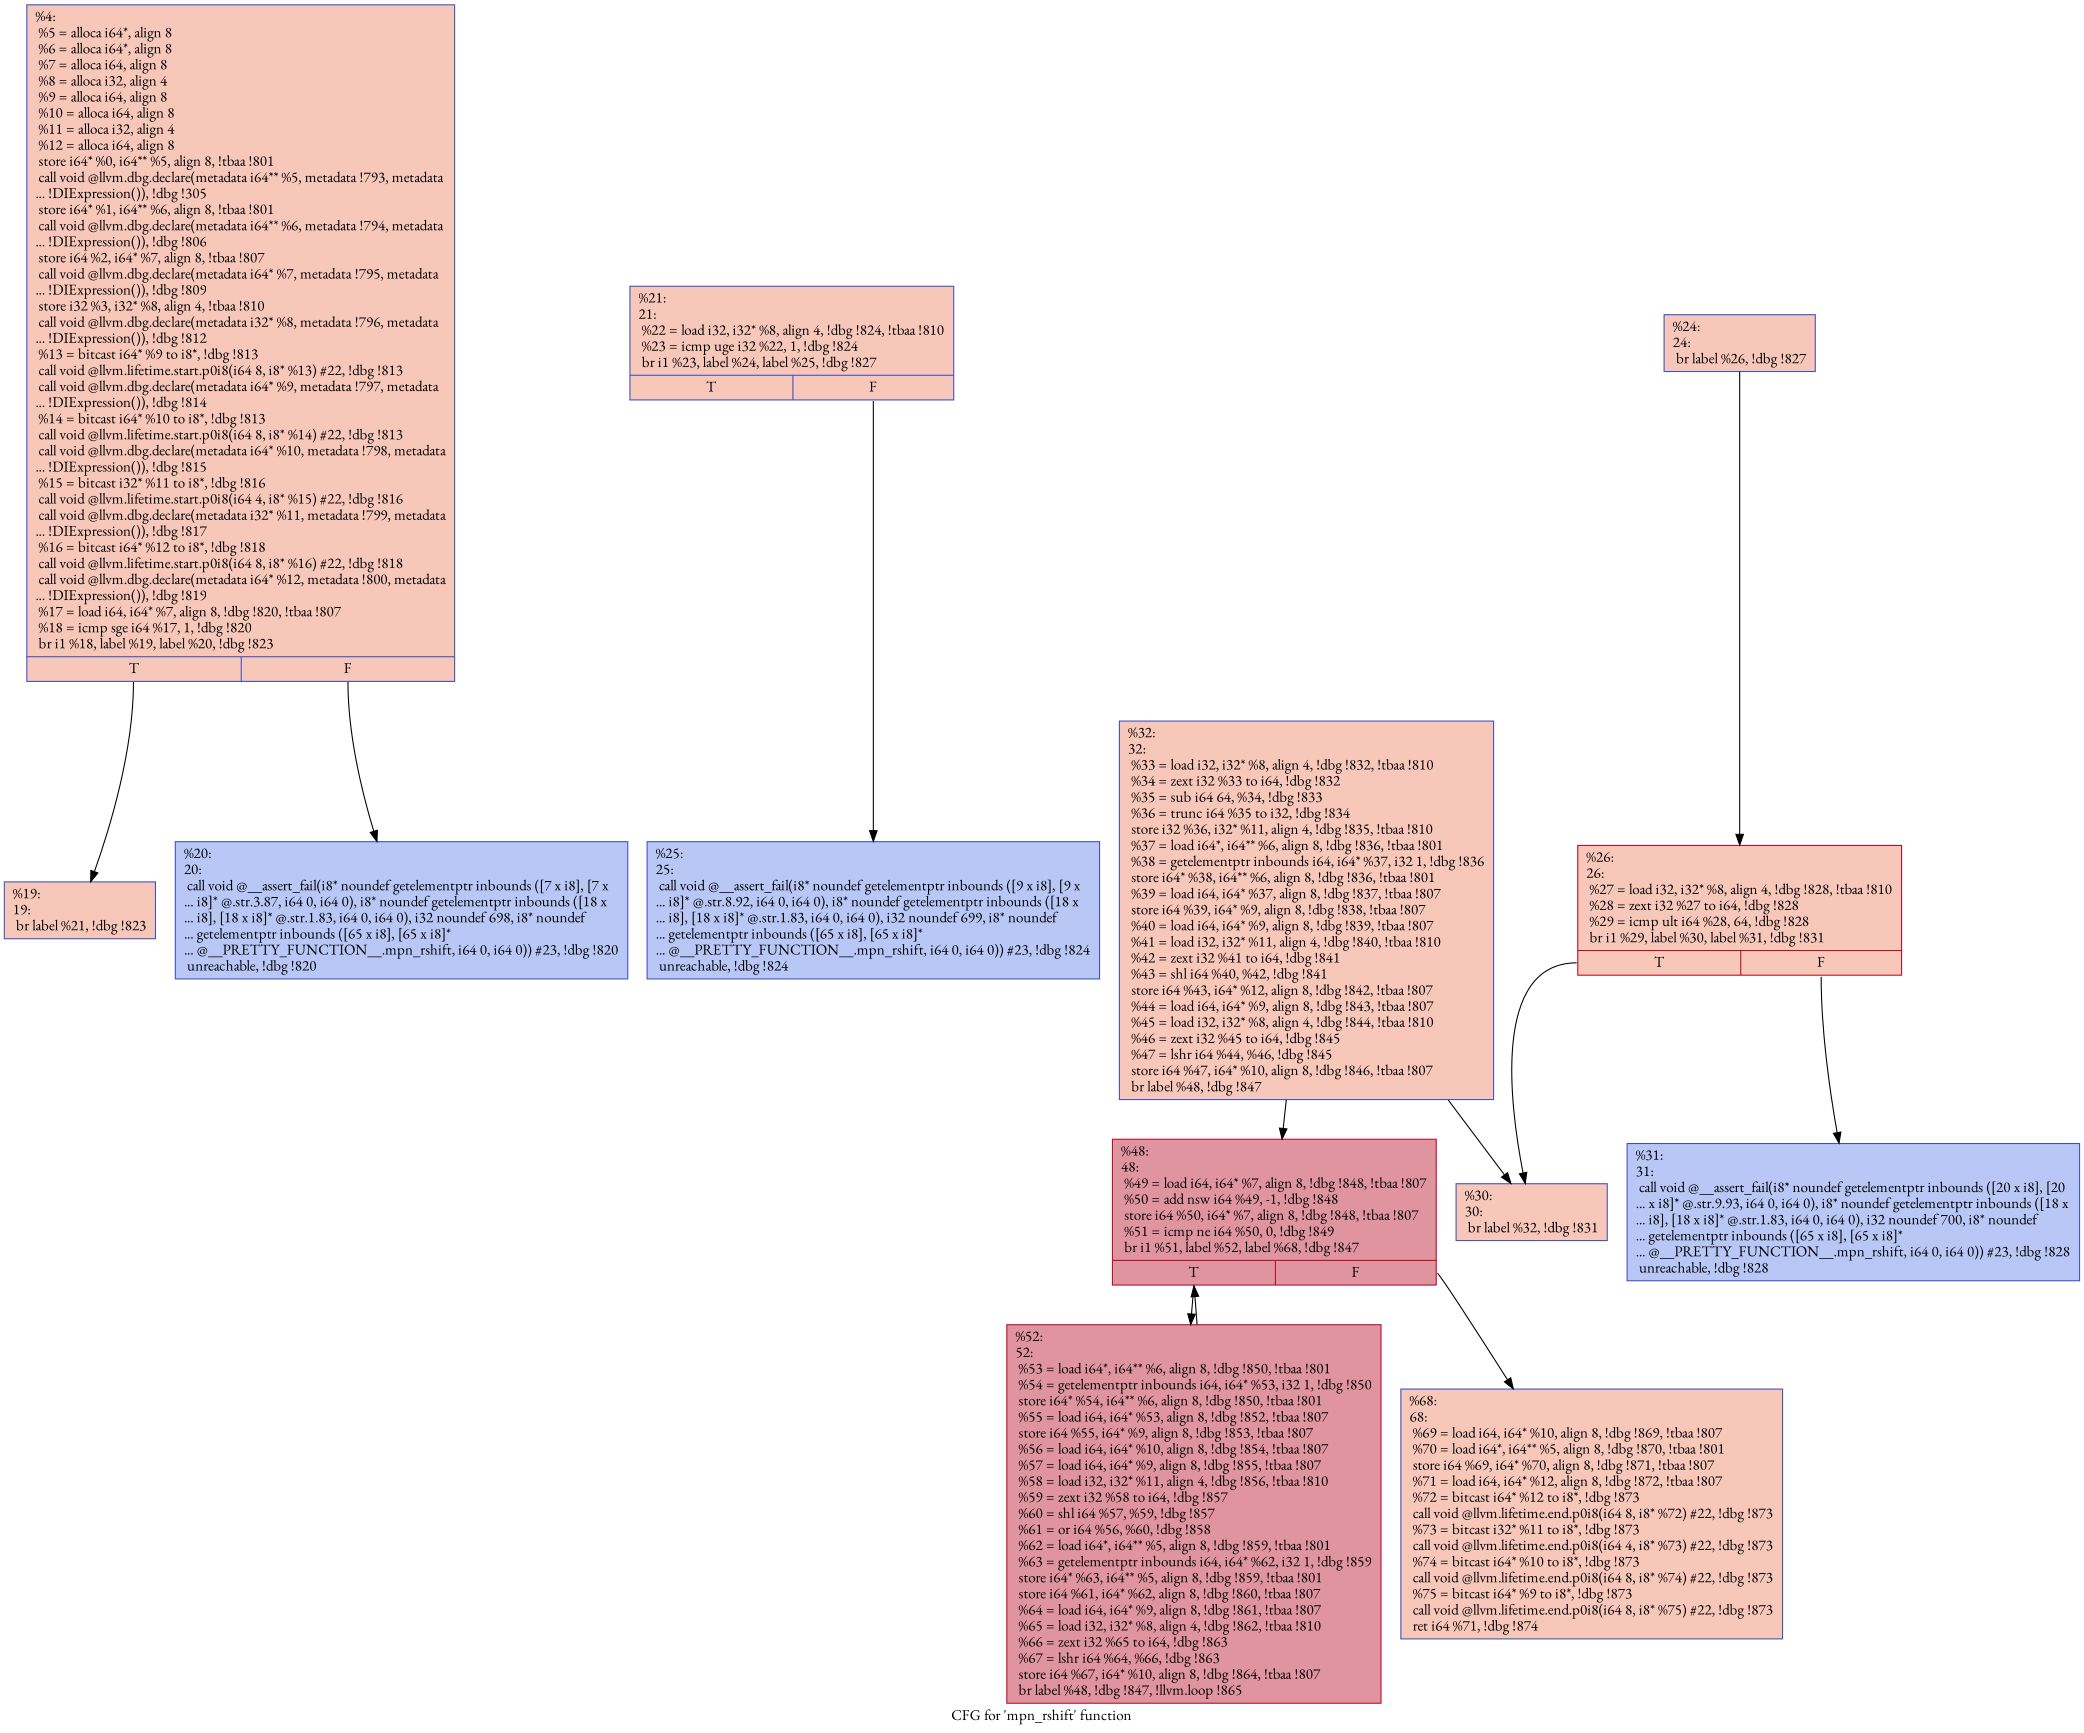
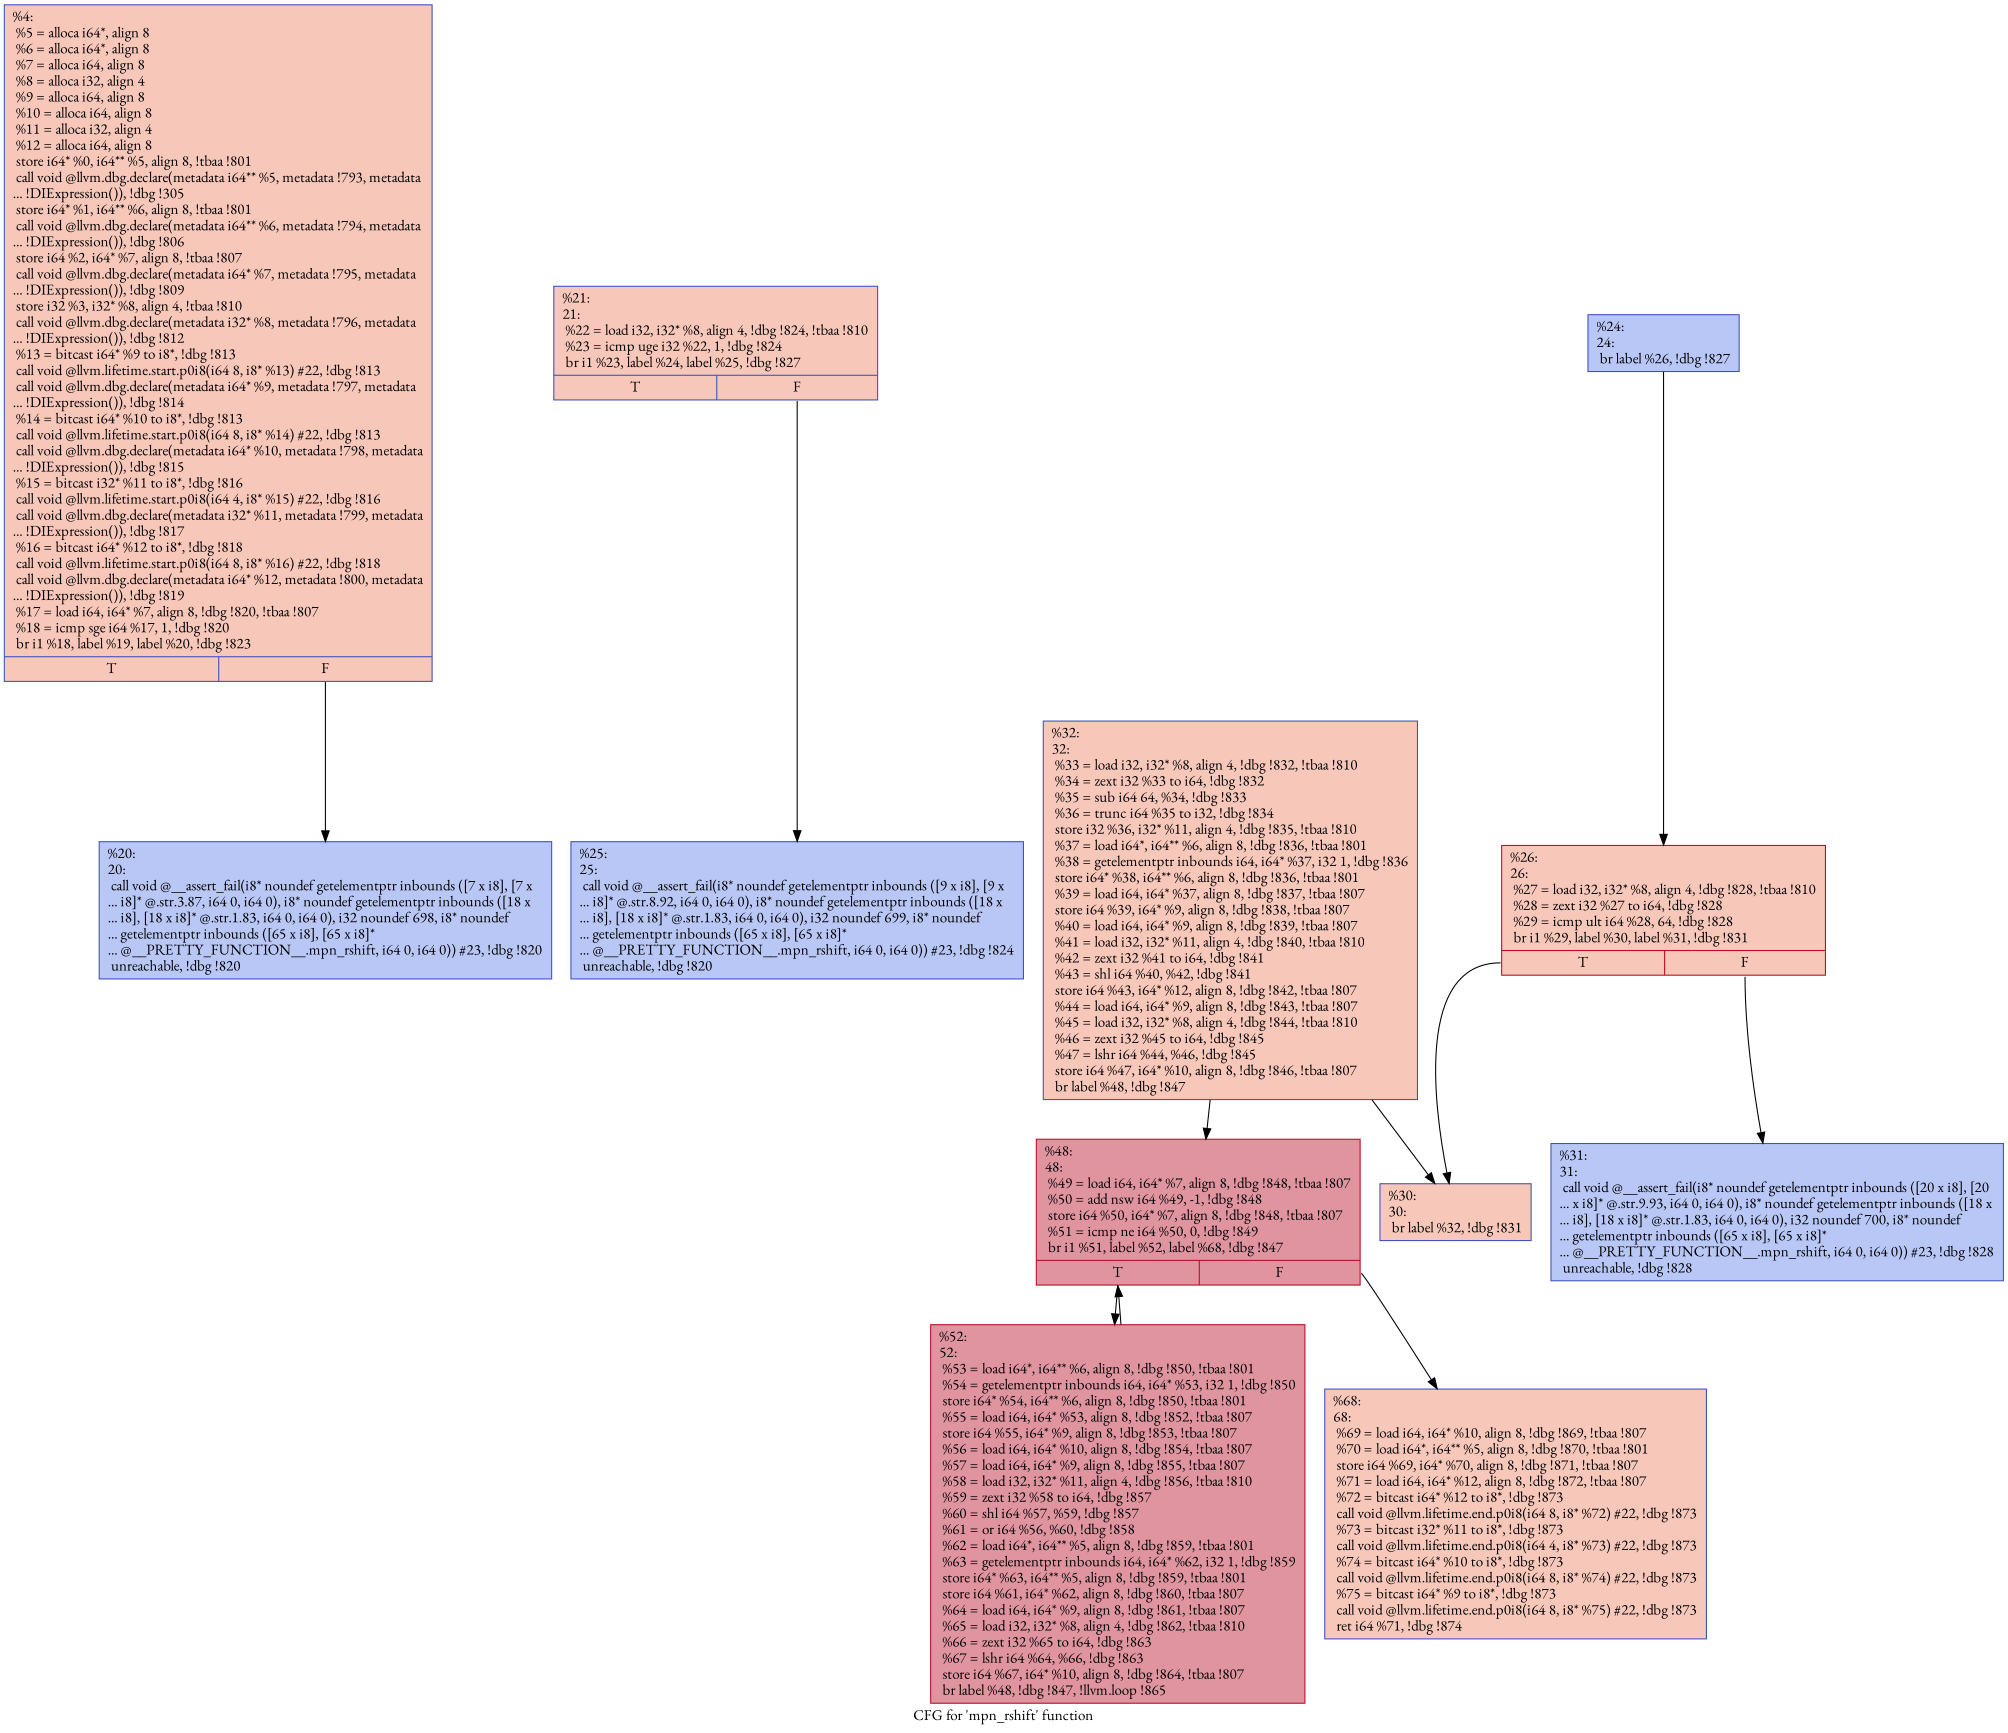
(1740, 343) -> (1664, 343)
(80, 910) -> none
(722, 966) -> (646, 966)
